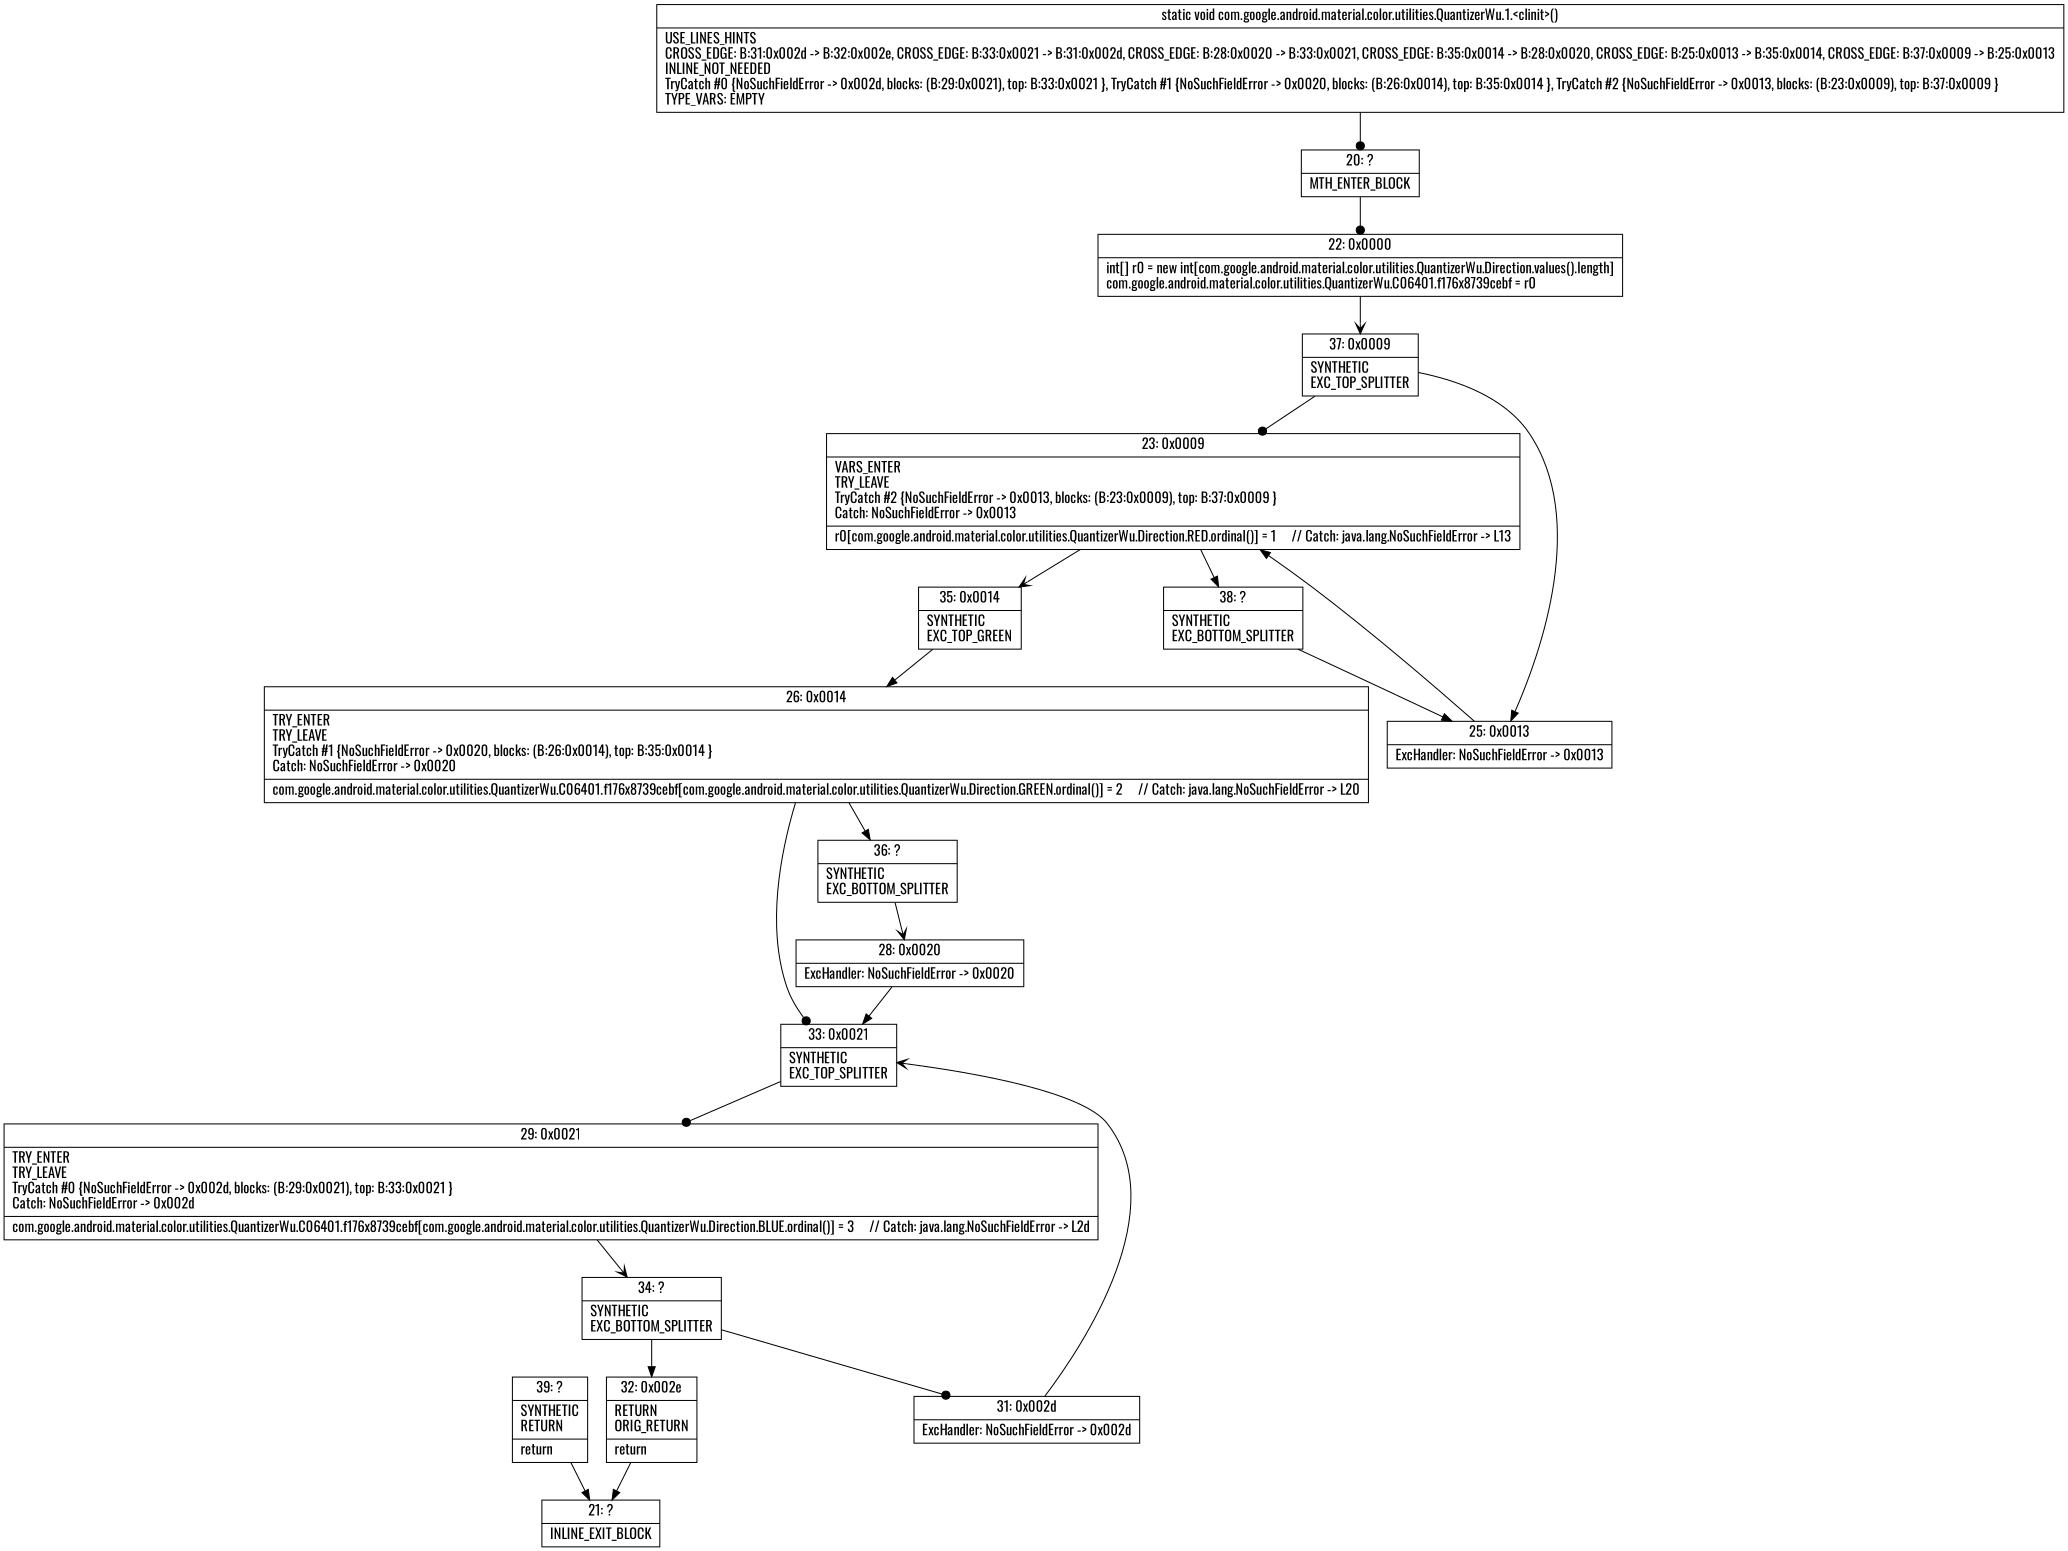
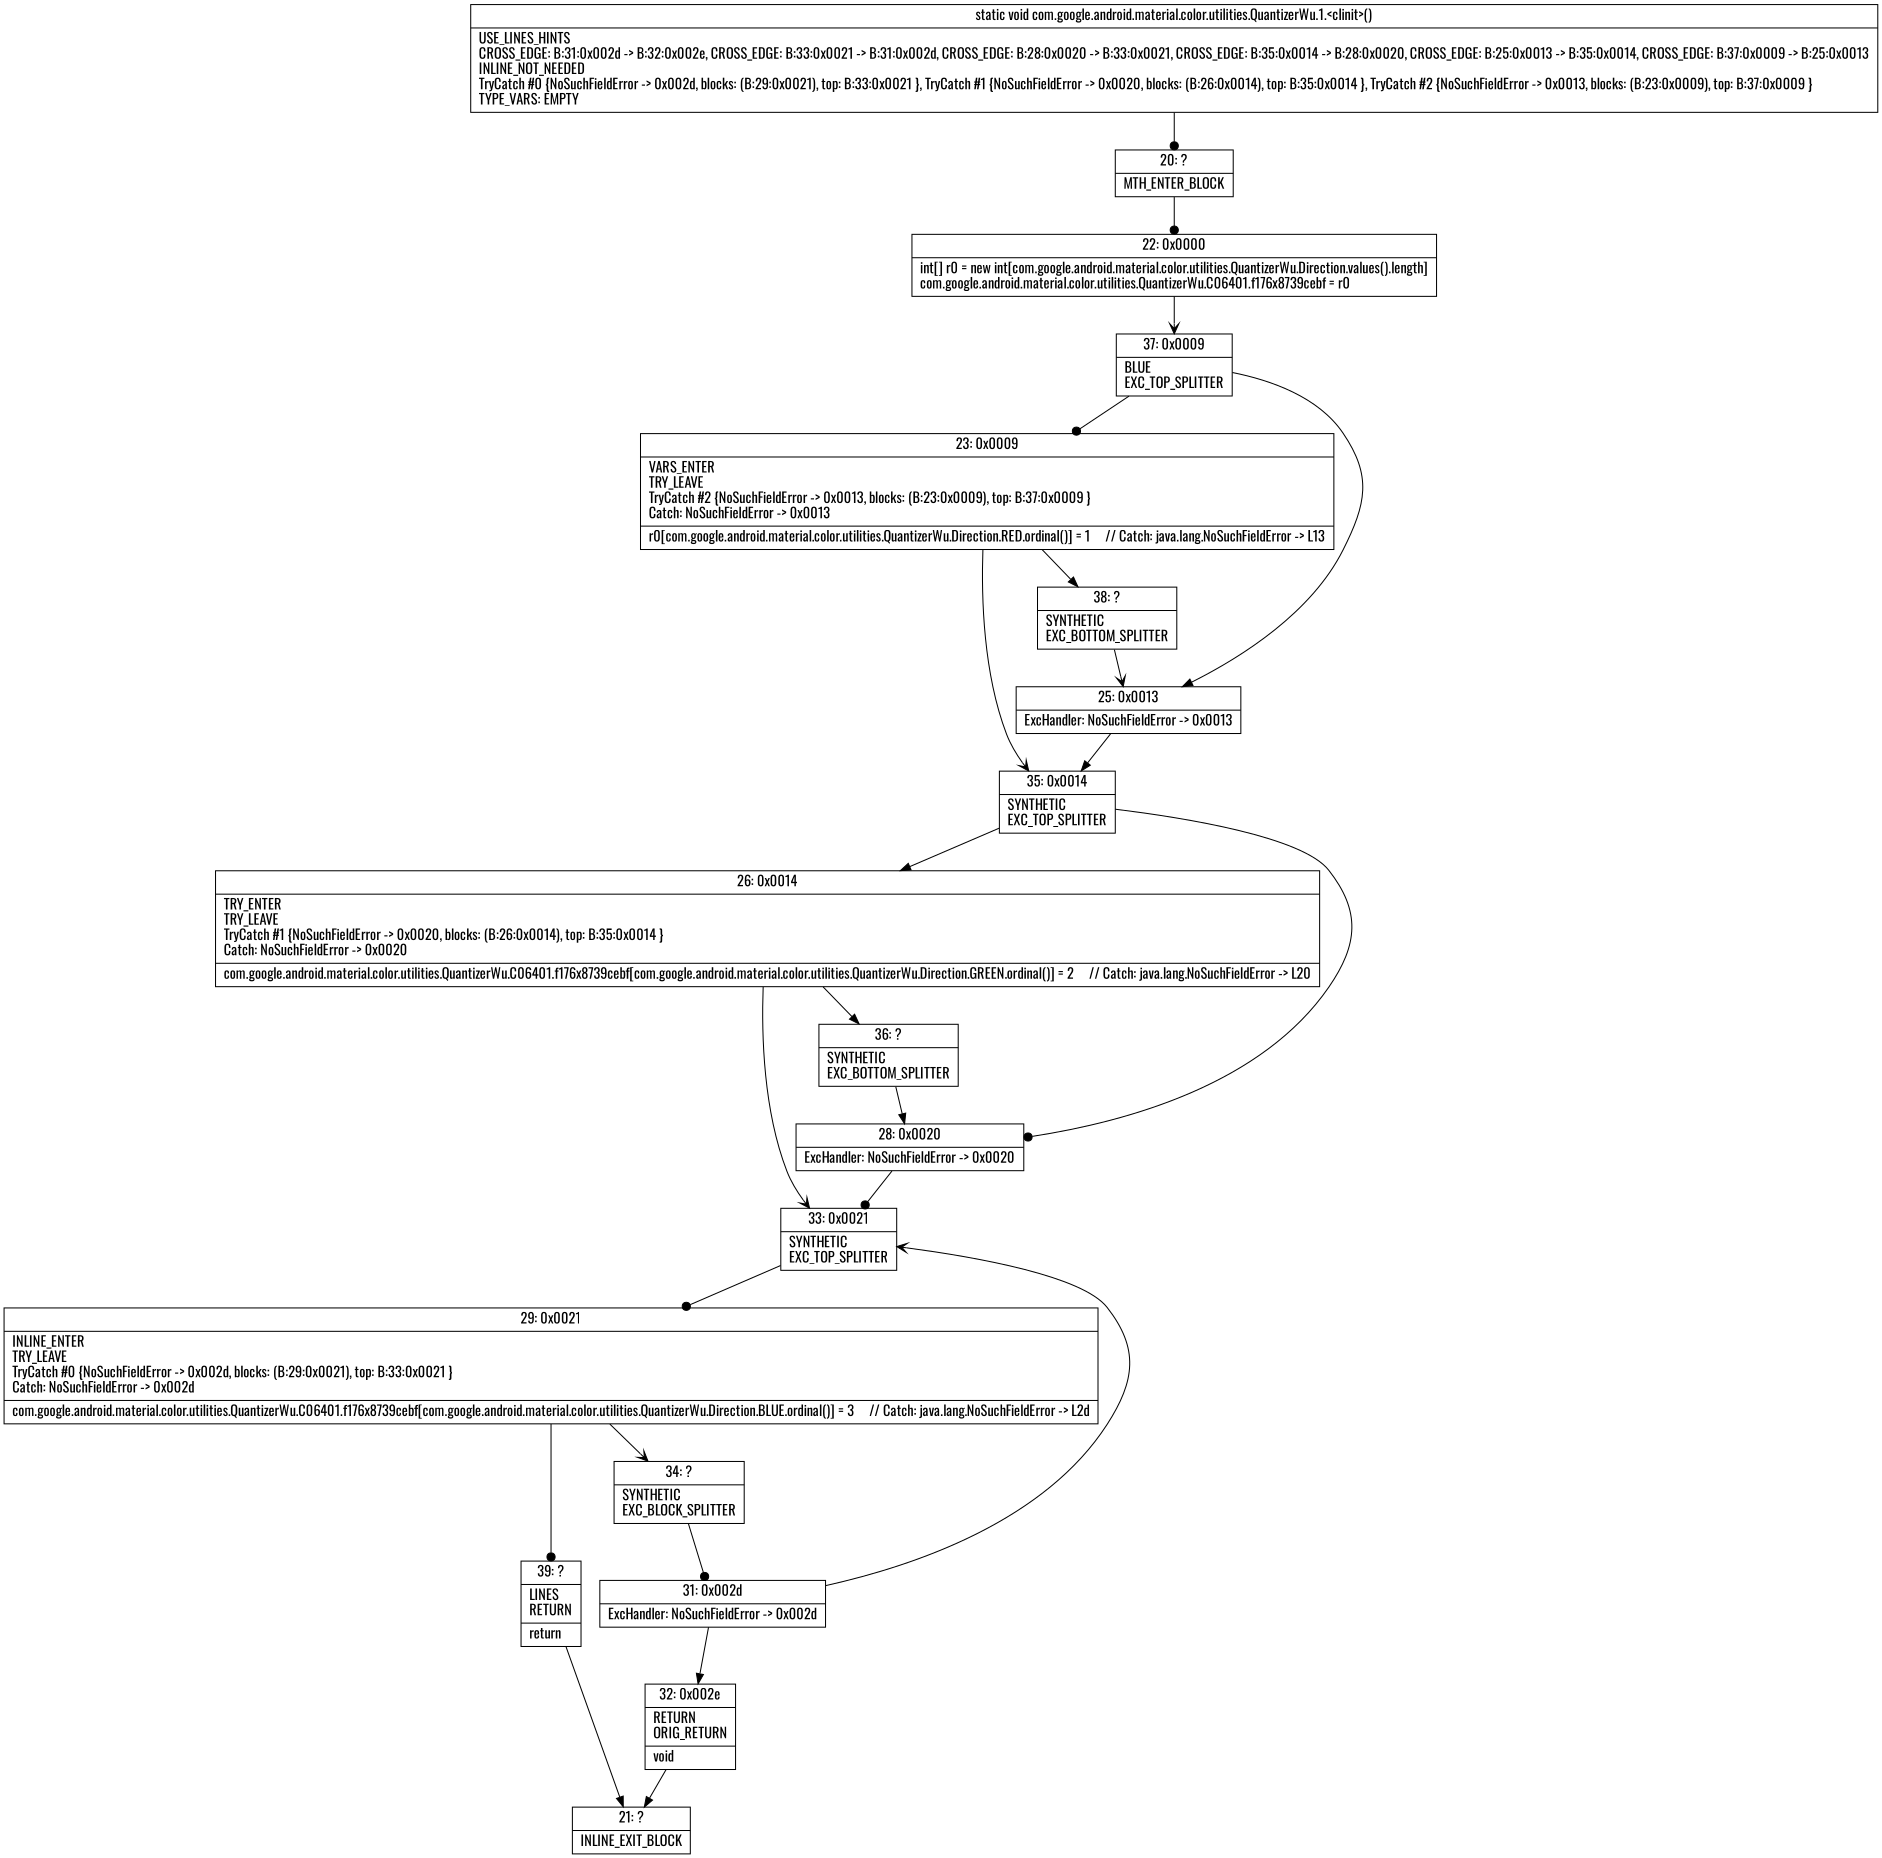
(1340, 369) -> (1138, 369)
(1374, 636) -> (1099, 748)
(970, 637) -> (1057, 821)
(1370, 683) -> (1118, 663)
(777, 912) -> (768, 1097)
(898, 916) -> (899, 1100)
none -> (1332, 982)
(881, 1001) -> (880, 1186)
(42, 1158) -> (49, 1343)
(652, 1327) -> (679, 1511)
(652, 1353) -> (704, 1650)
(550, 1412) -> (544, 1596)
(631, 1450) -> (664, 1757)
none -> (551, 1488)
